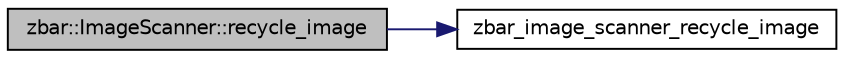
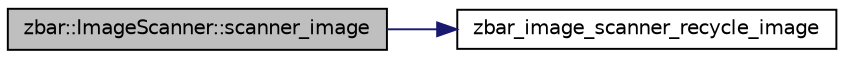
(197, 29) -> (197, 29)
